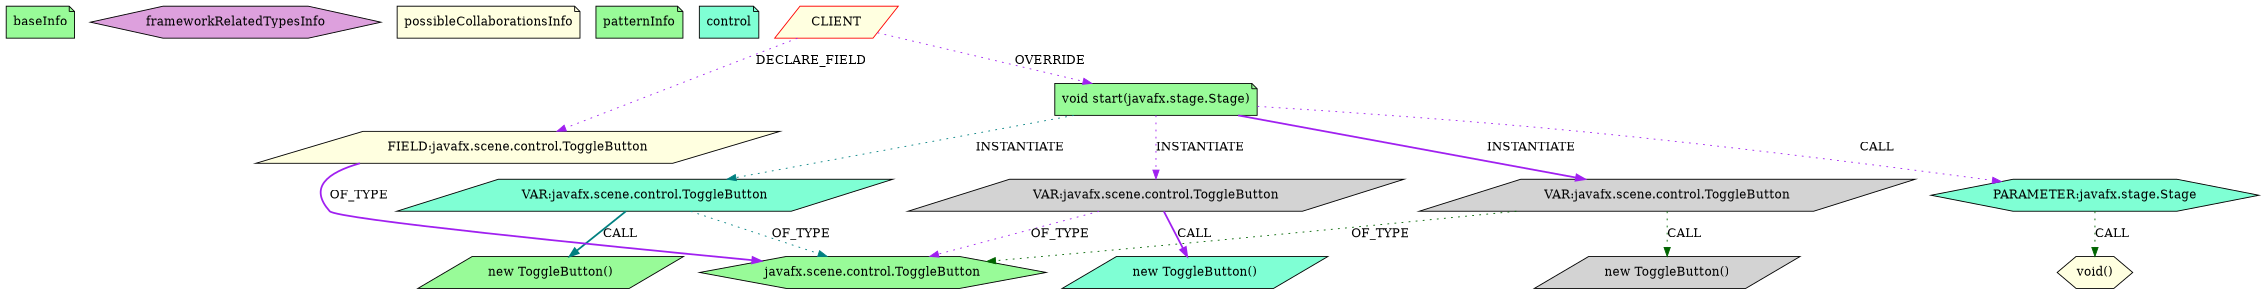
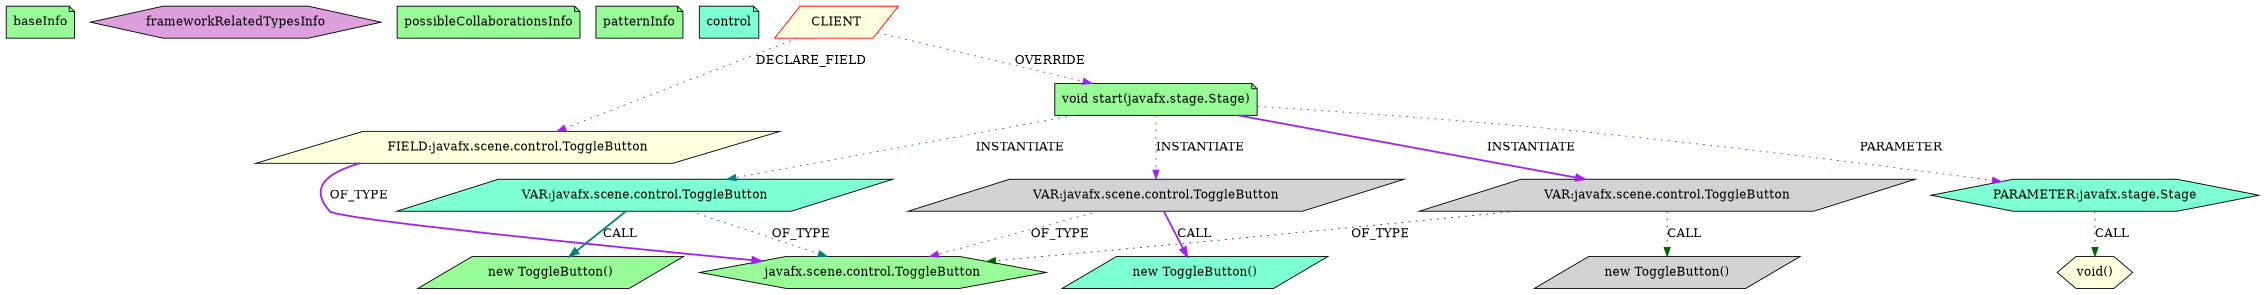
(489, 22) -> (489, 22)
(1877, 147) -> (1901, 147)
